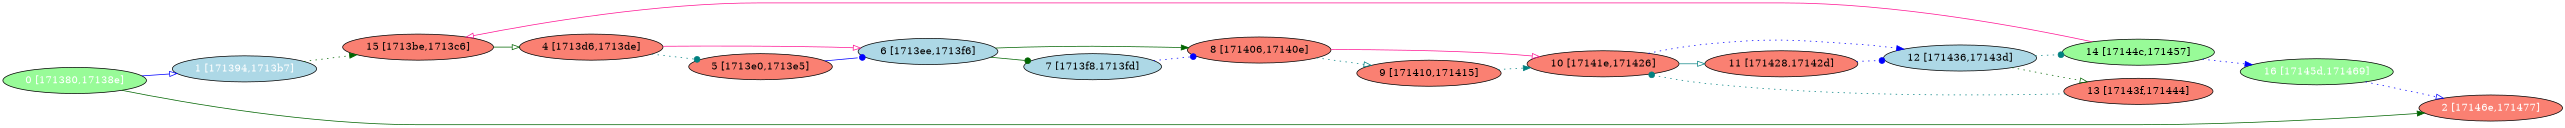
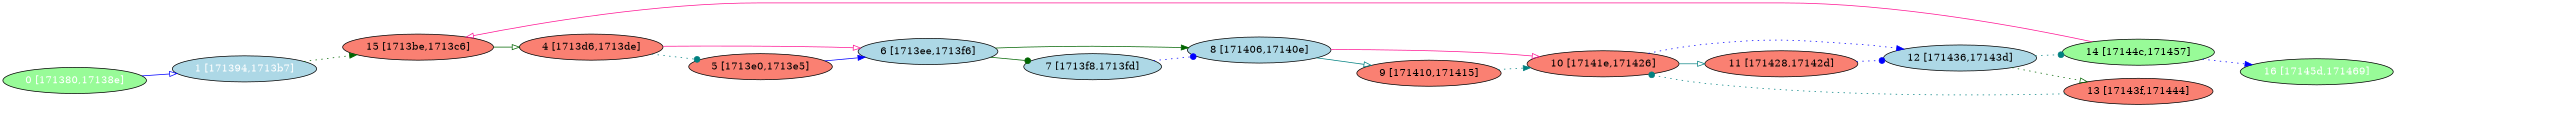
(1259, 50) -> (1259, 50)
(841, 59) -> (841, 59)
(1340, 61) -> (1340, 61)
(2491, 108) -> none
